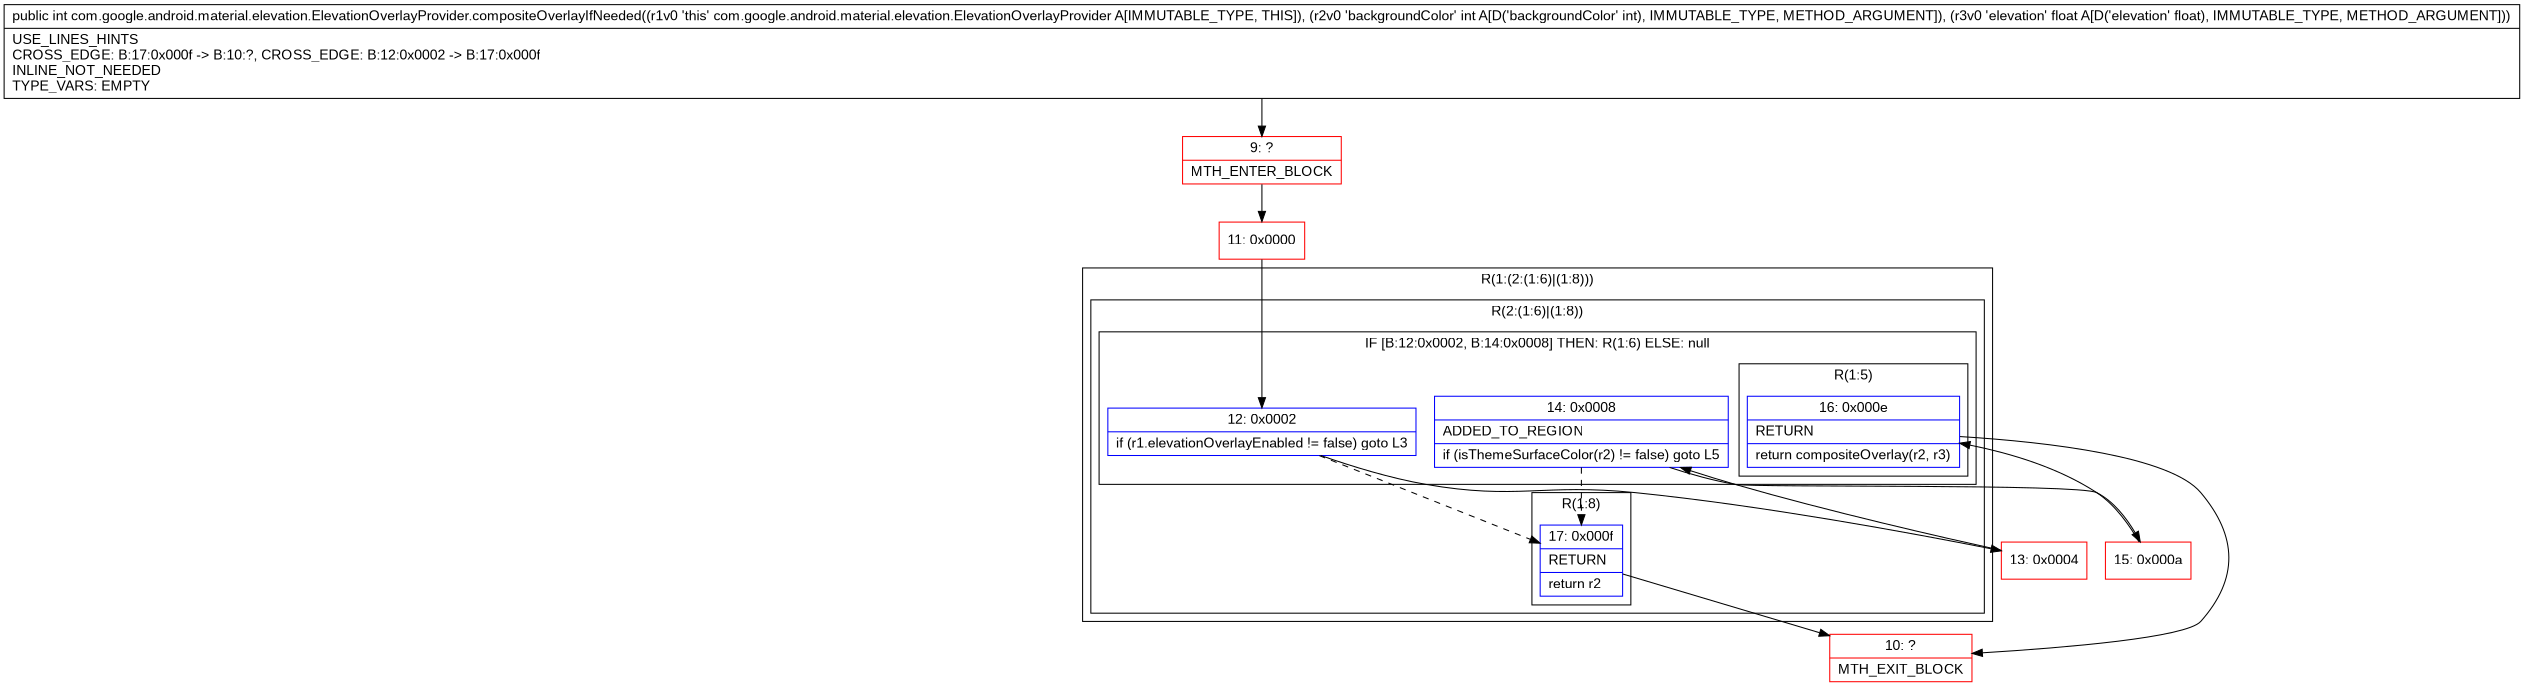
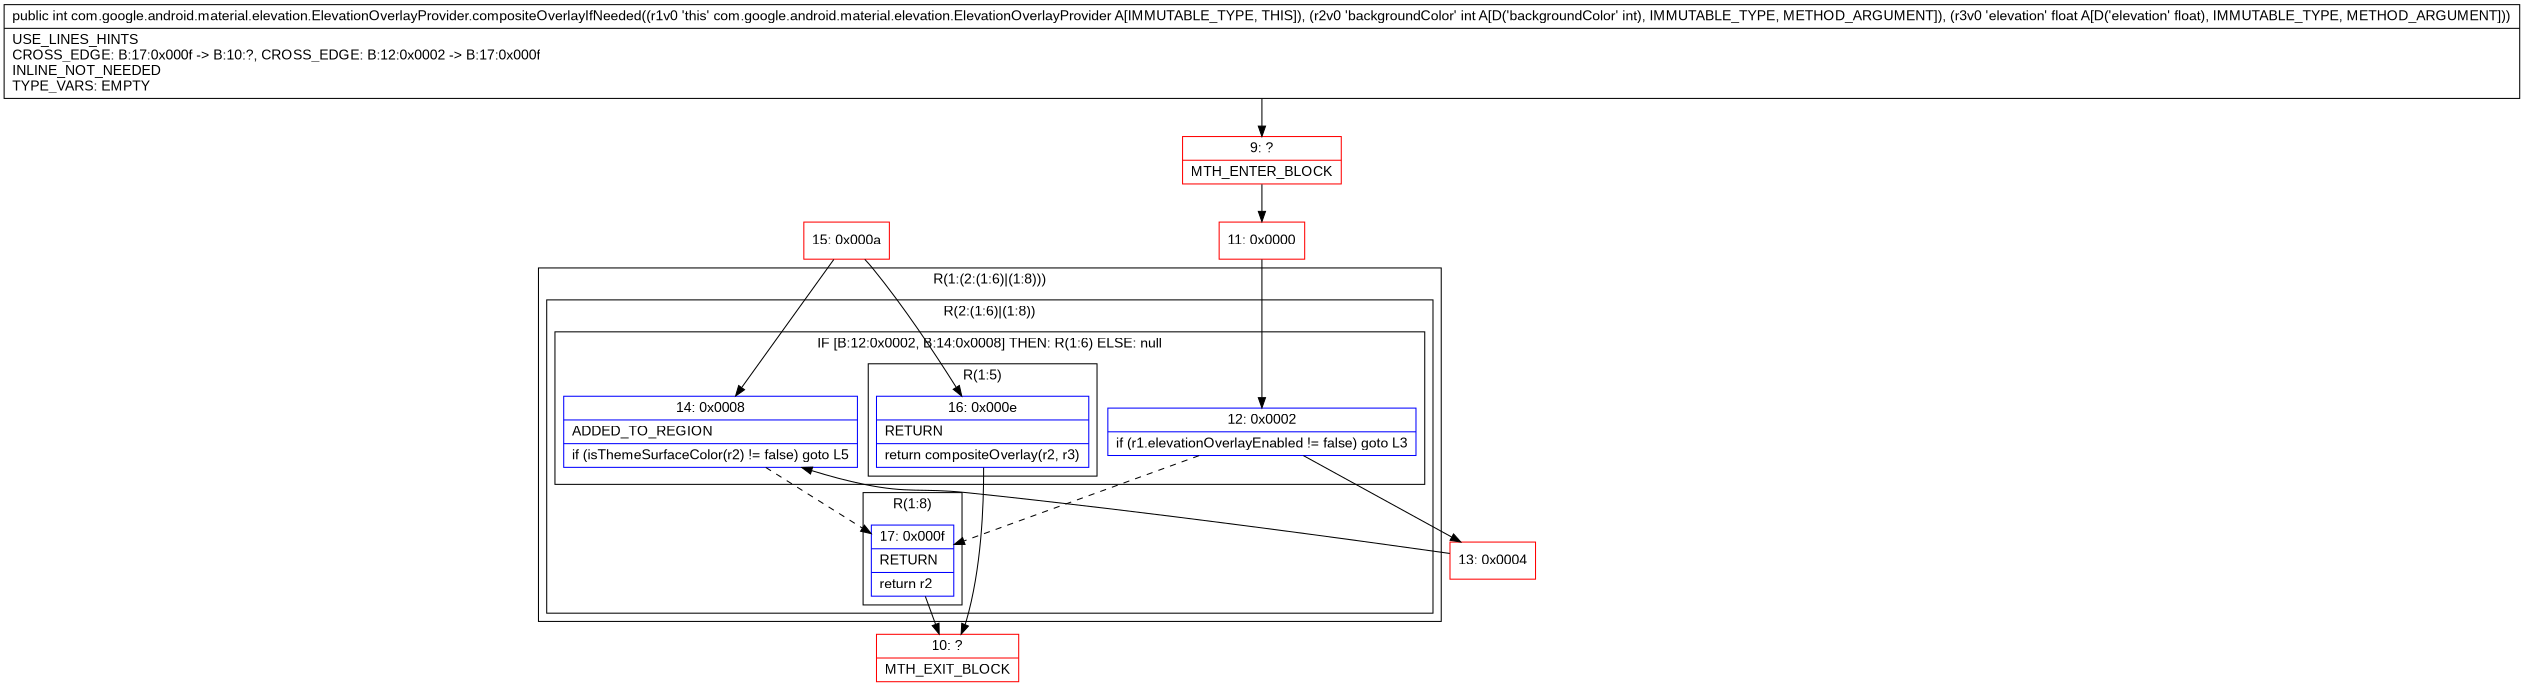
(2007, 487) -> (788, 323)
